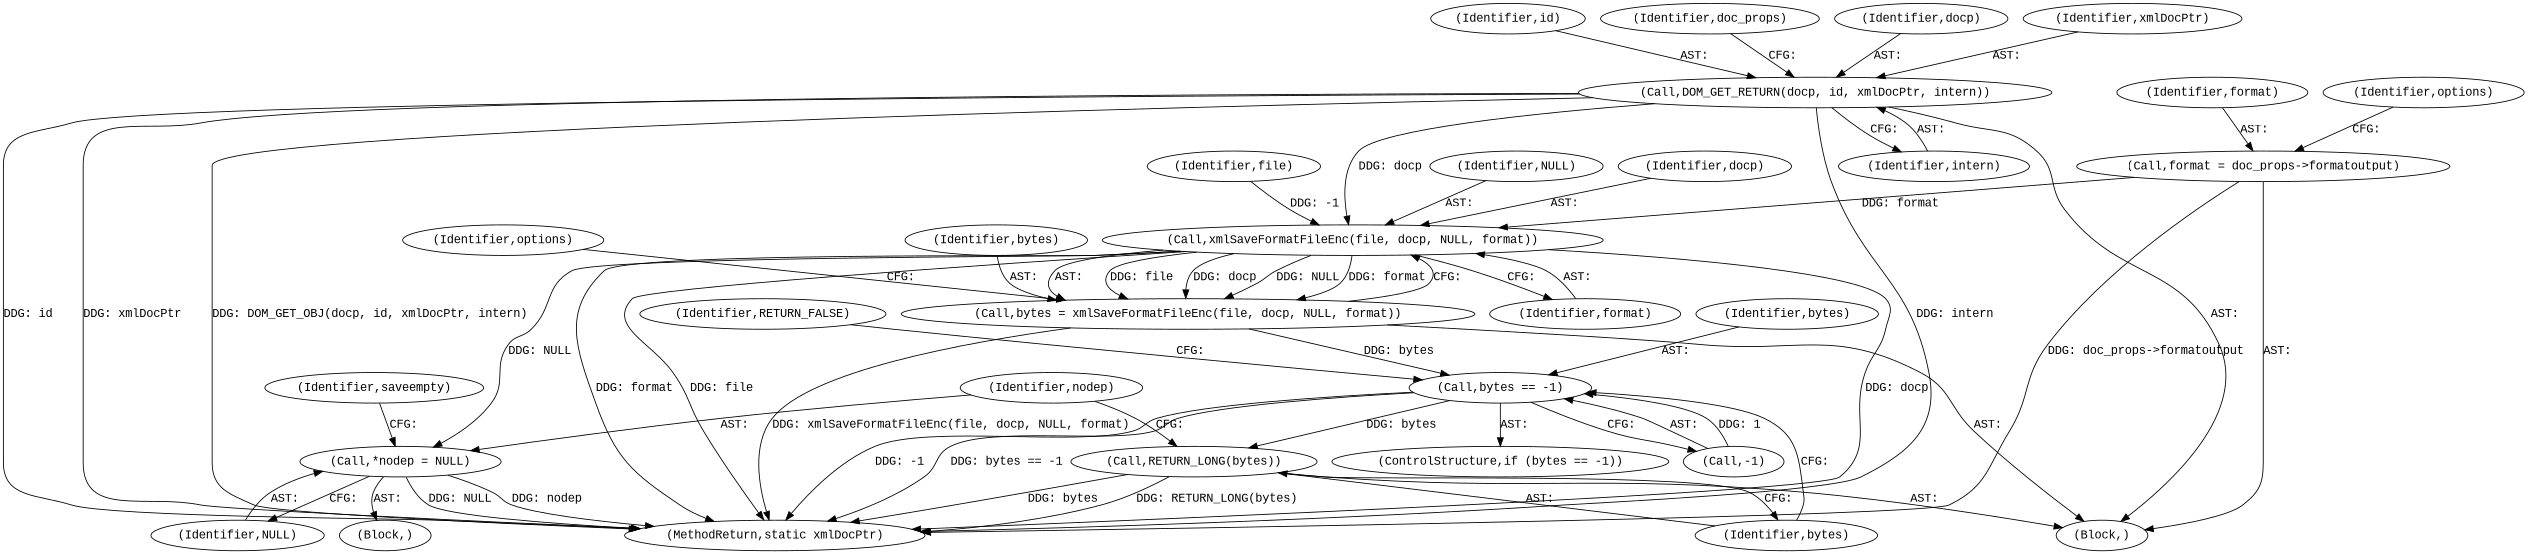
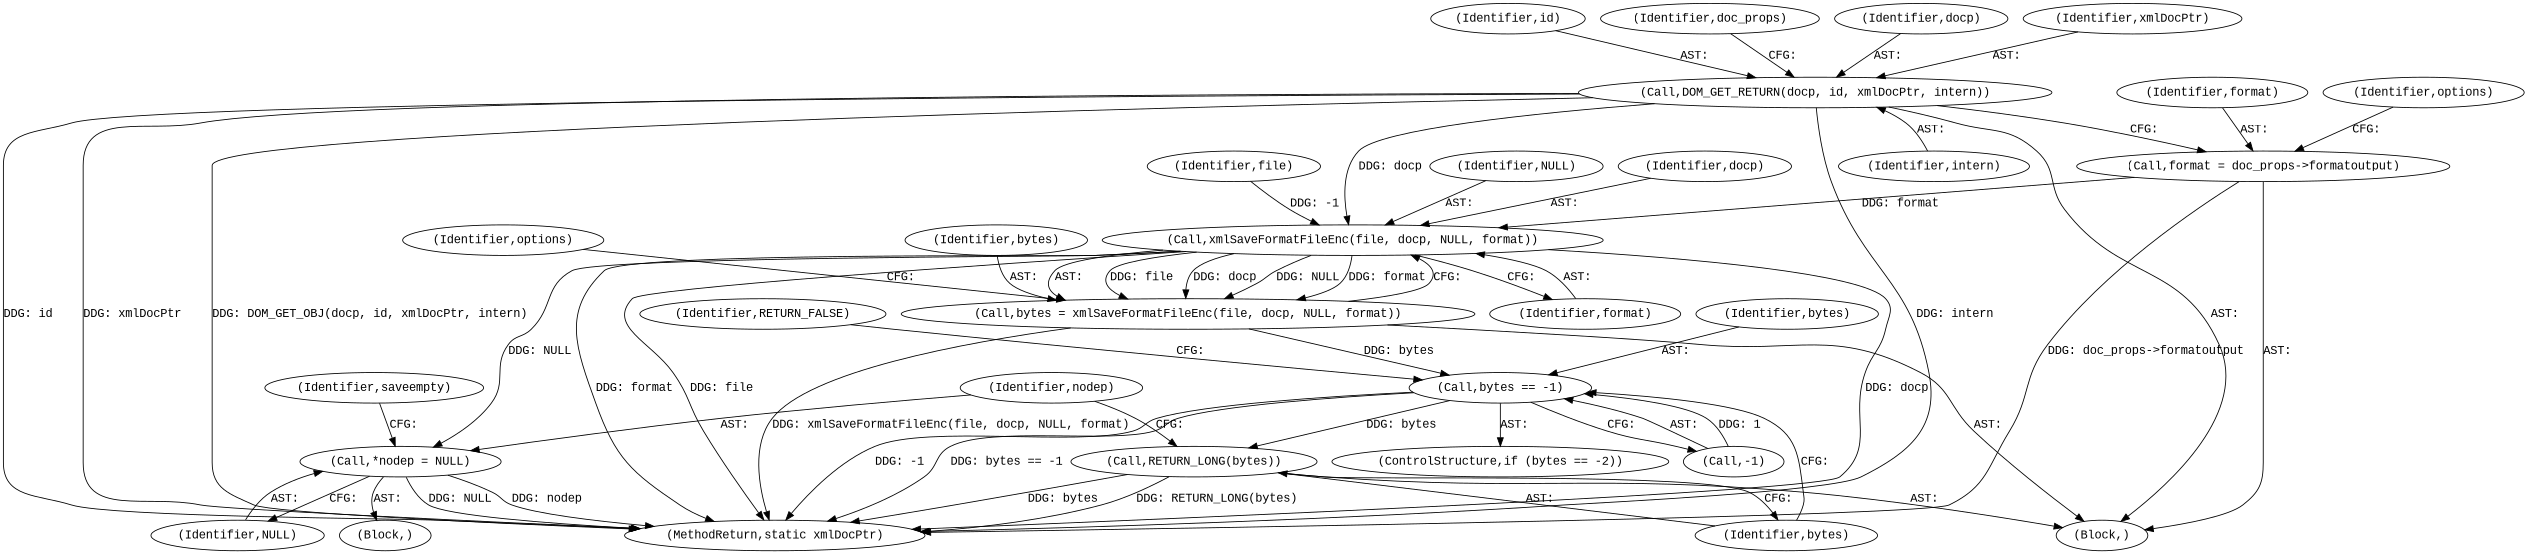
(1861, 130) -> (2068, 124)
(1500, 462) -> (1500, 462)
